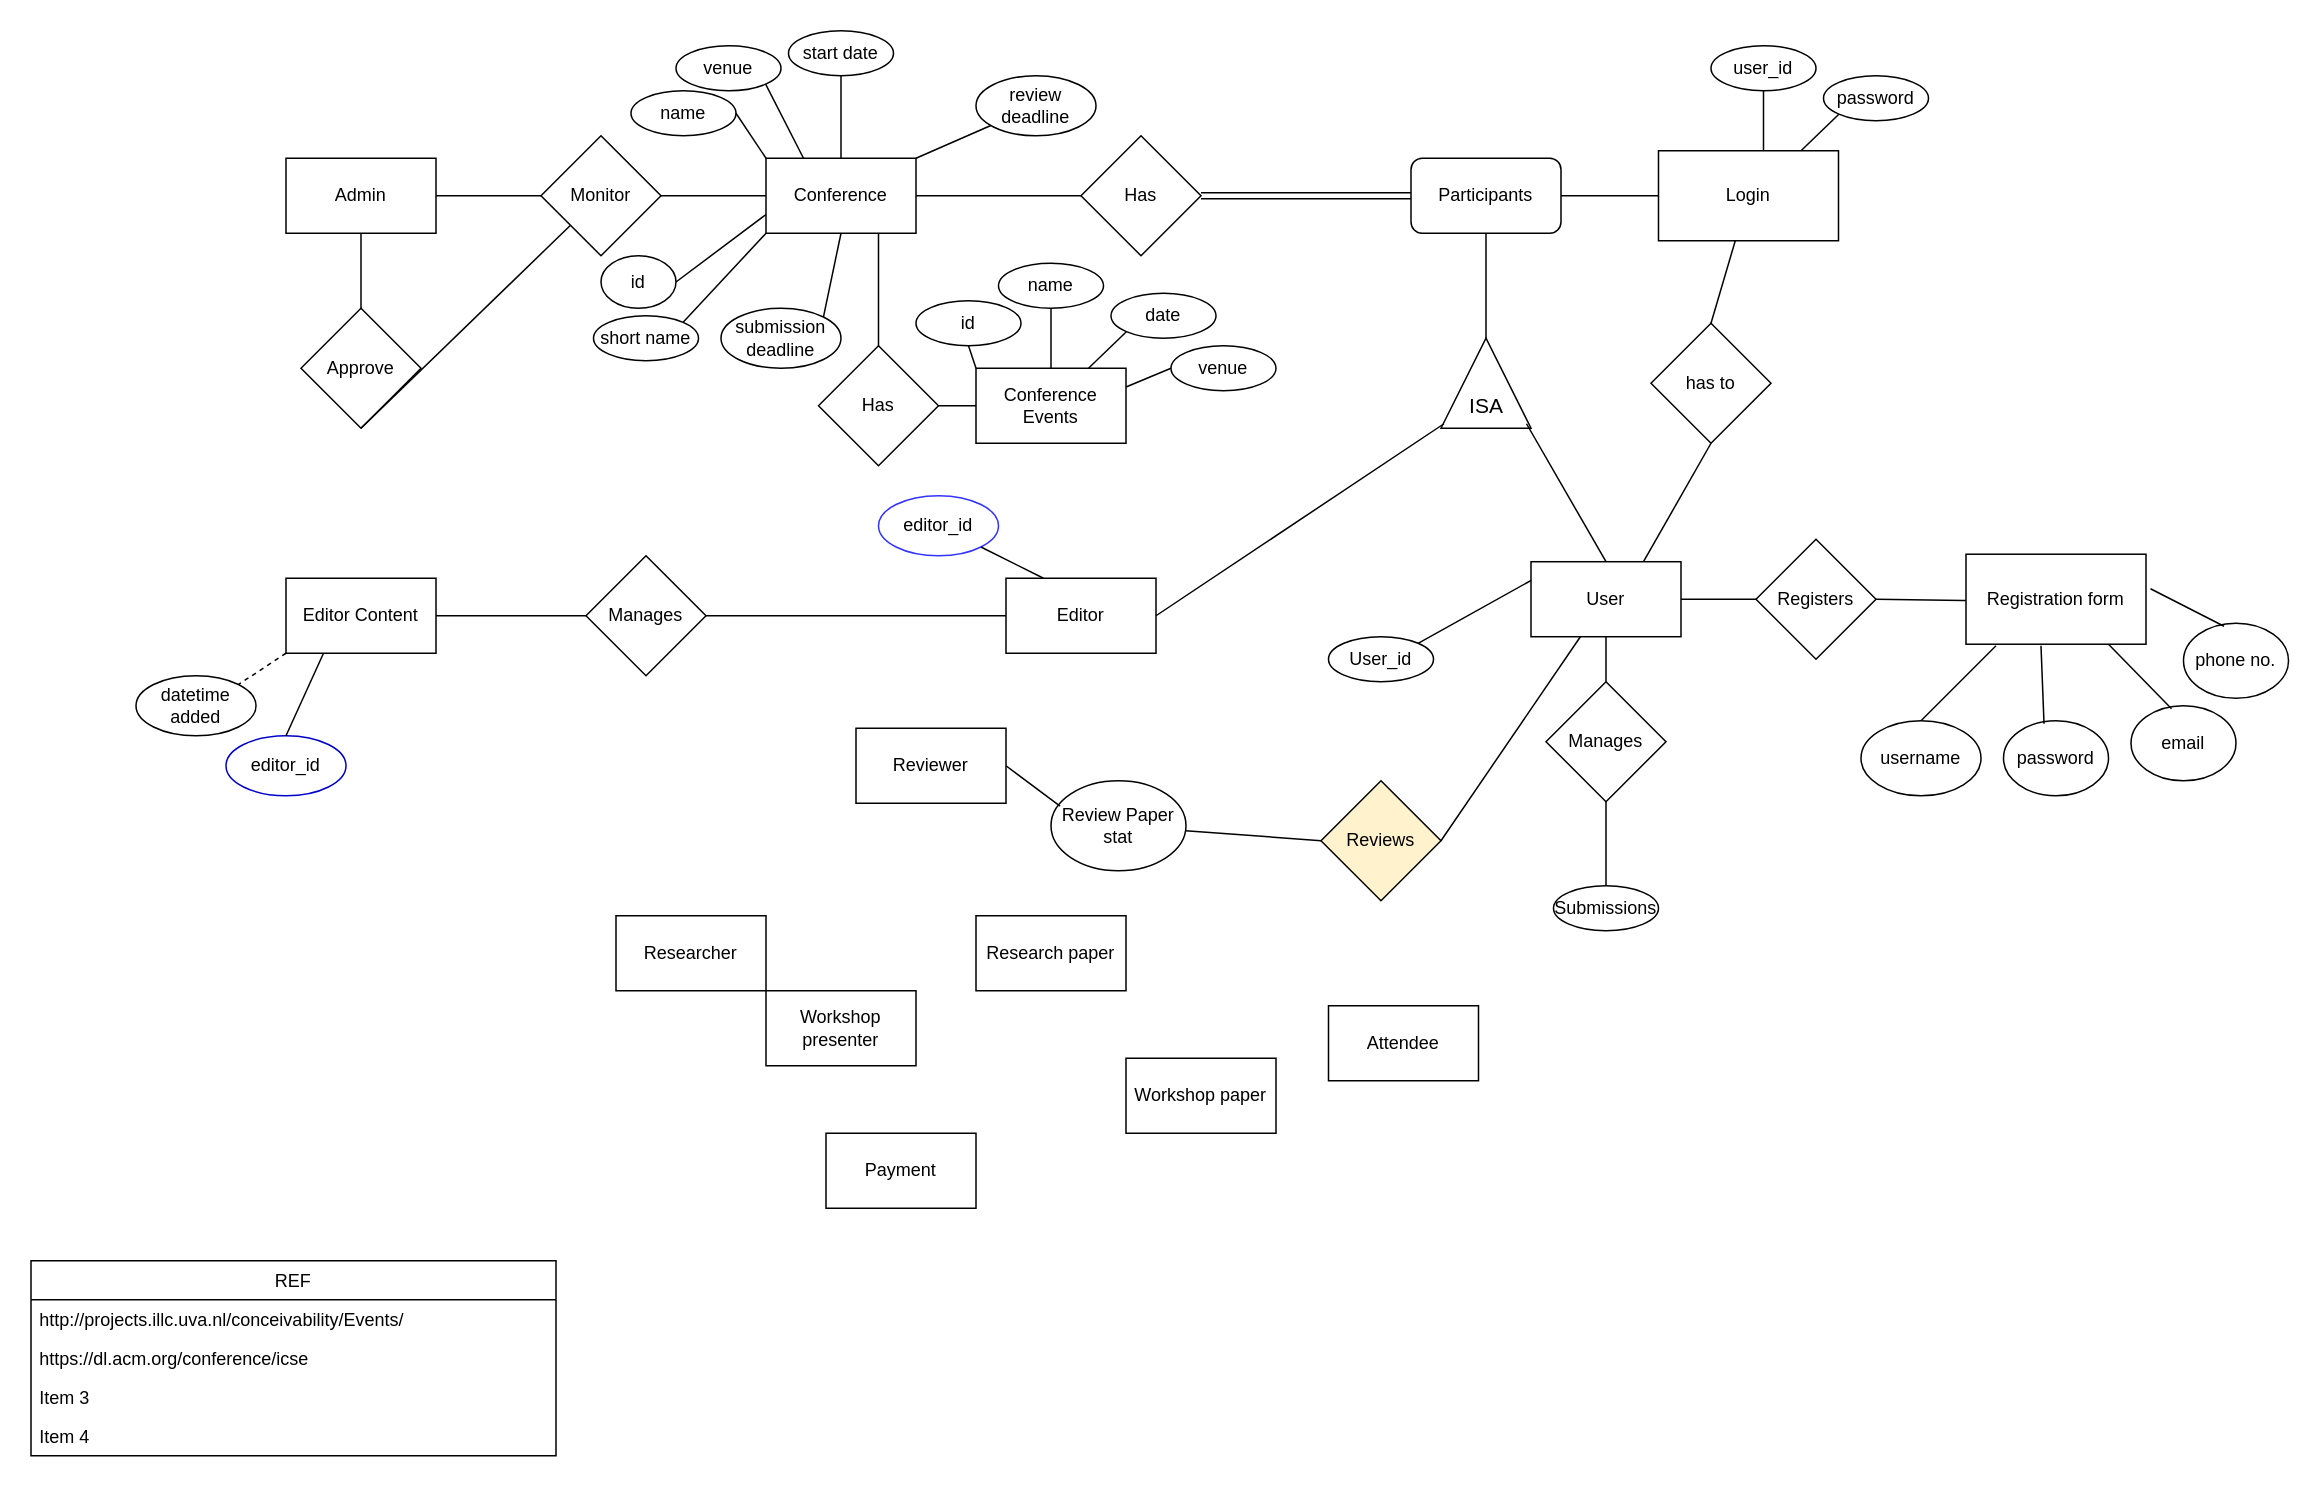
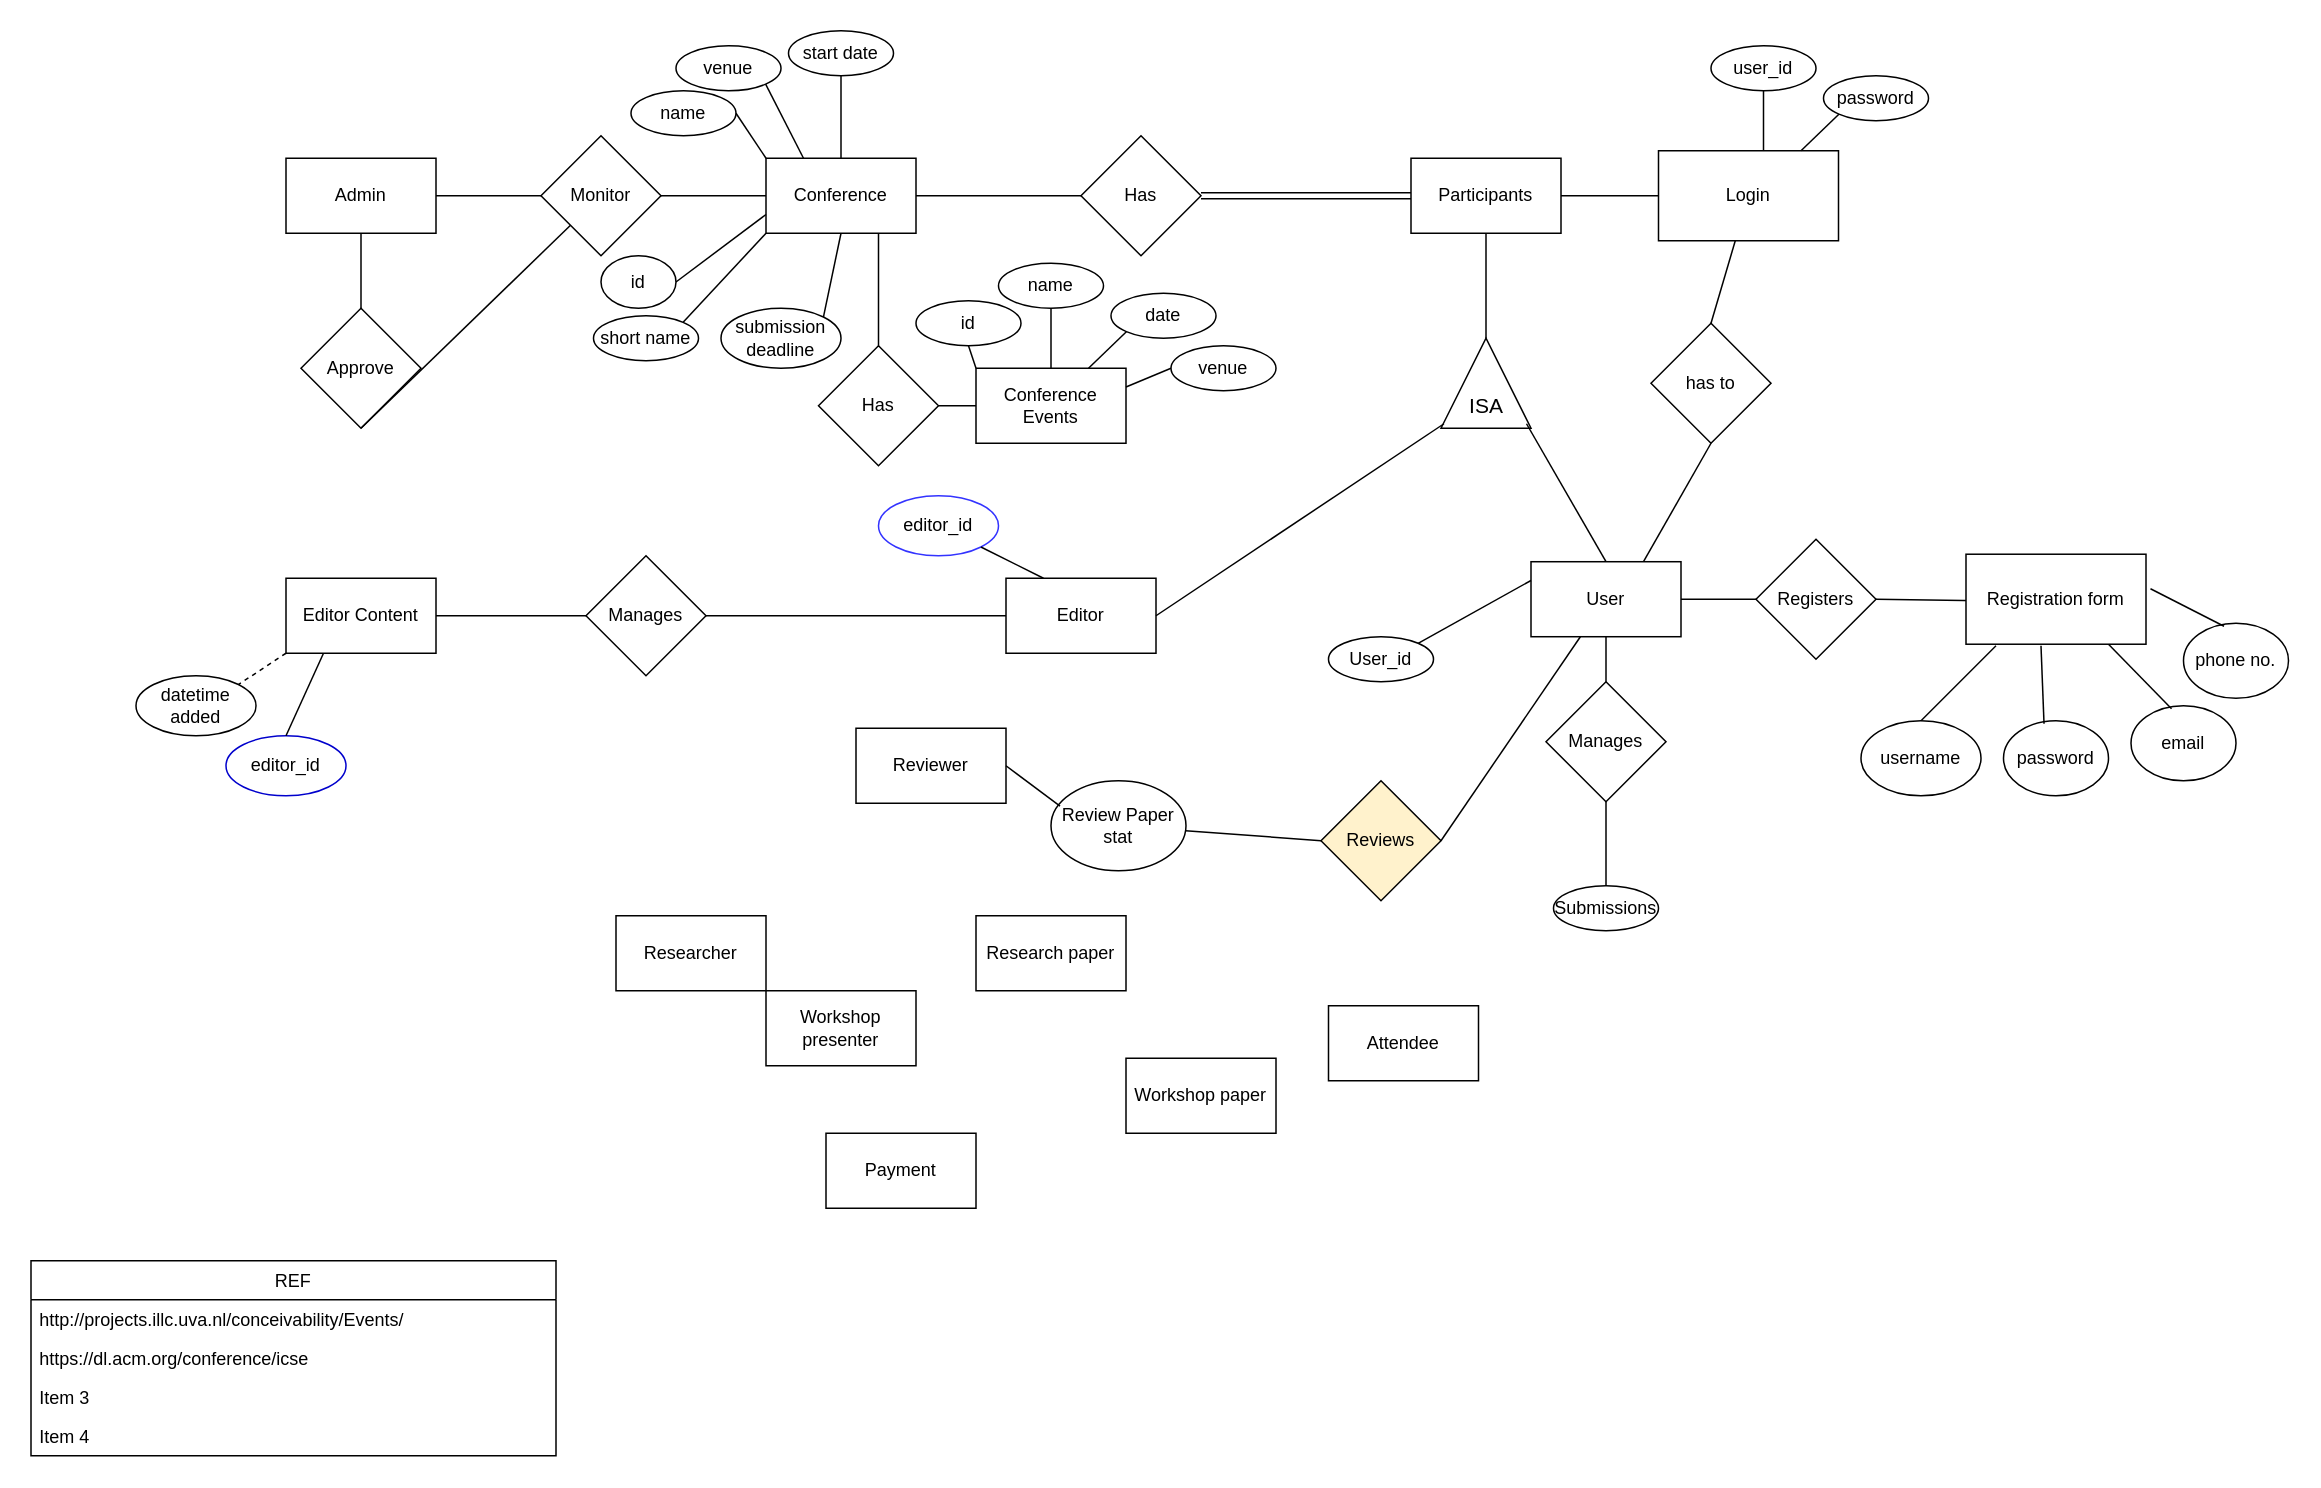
(1036, 106) -> none
(953, 142) -> none
(1486, 196) -> (1486, 196)
